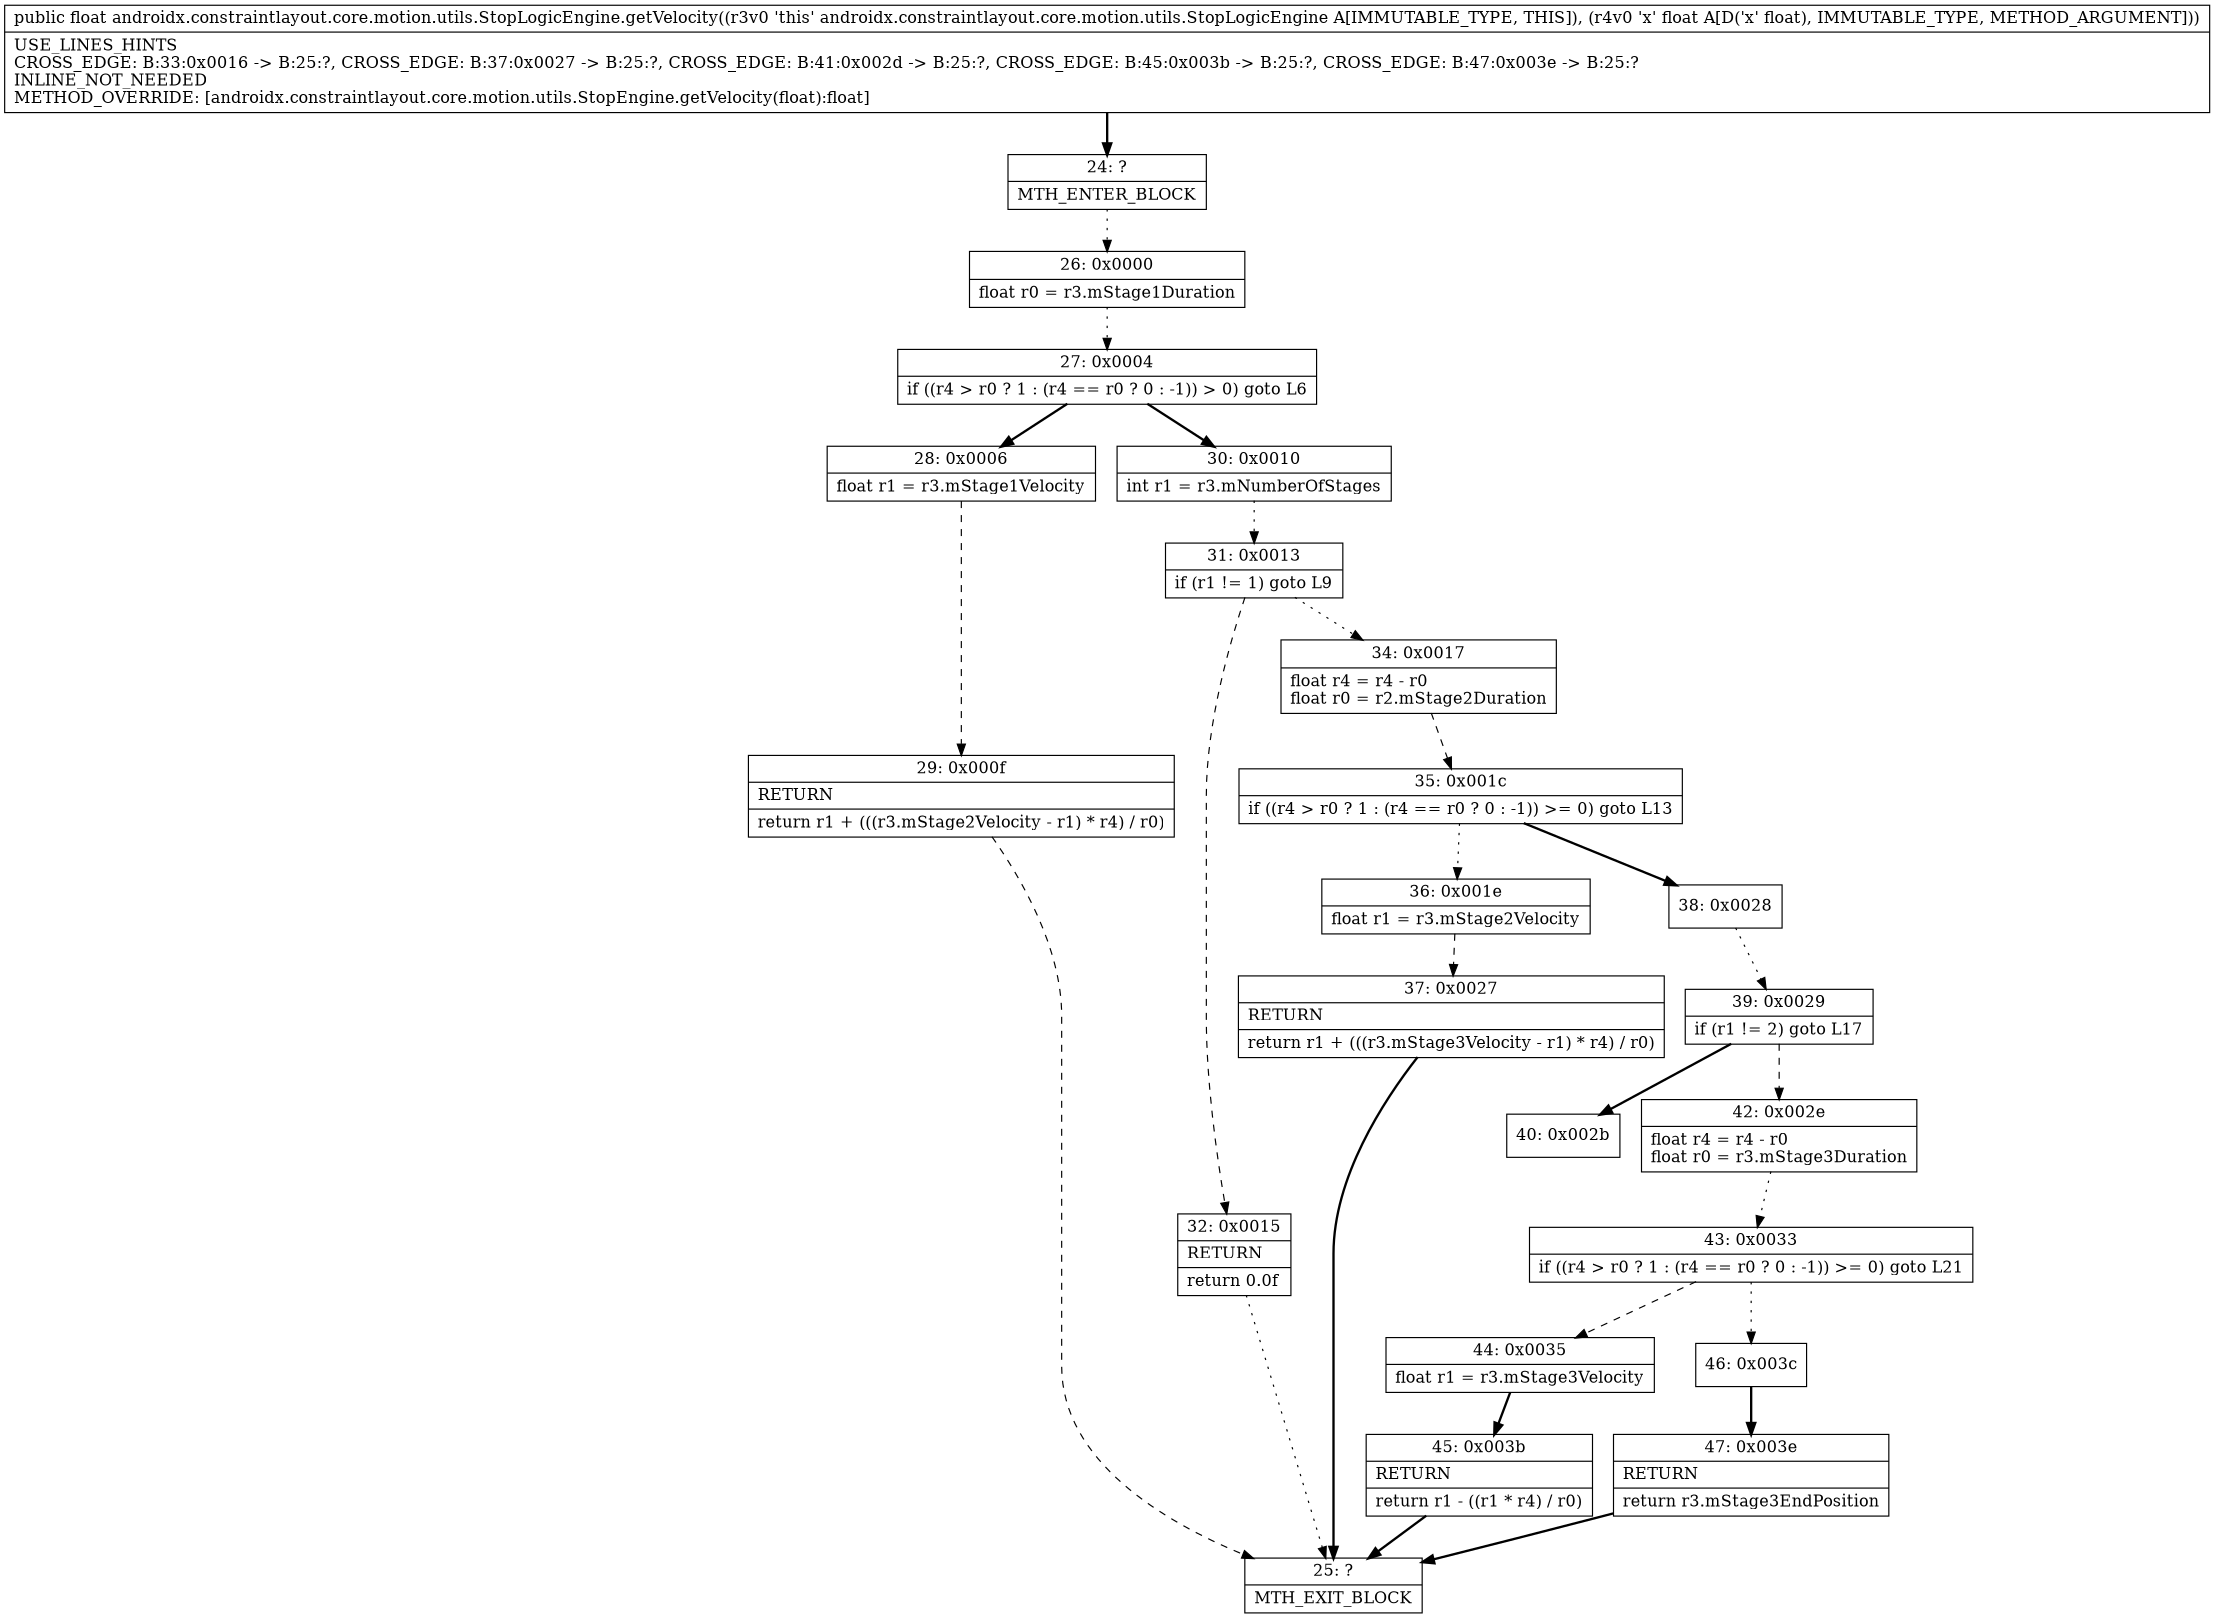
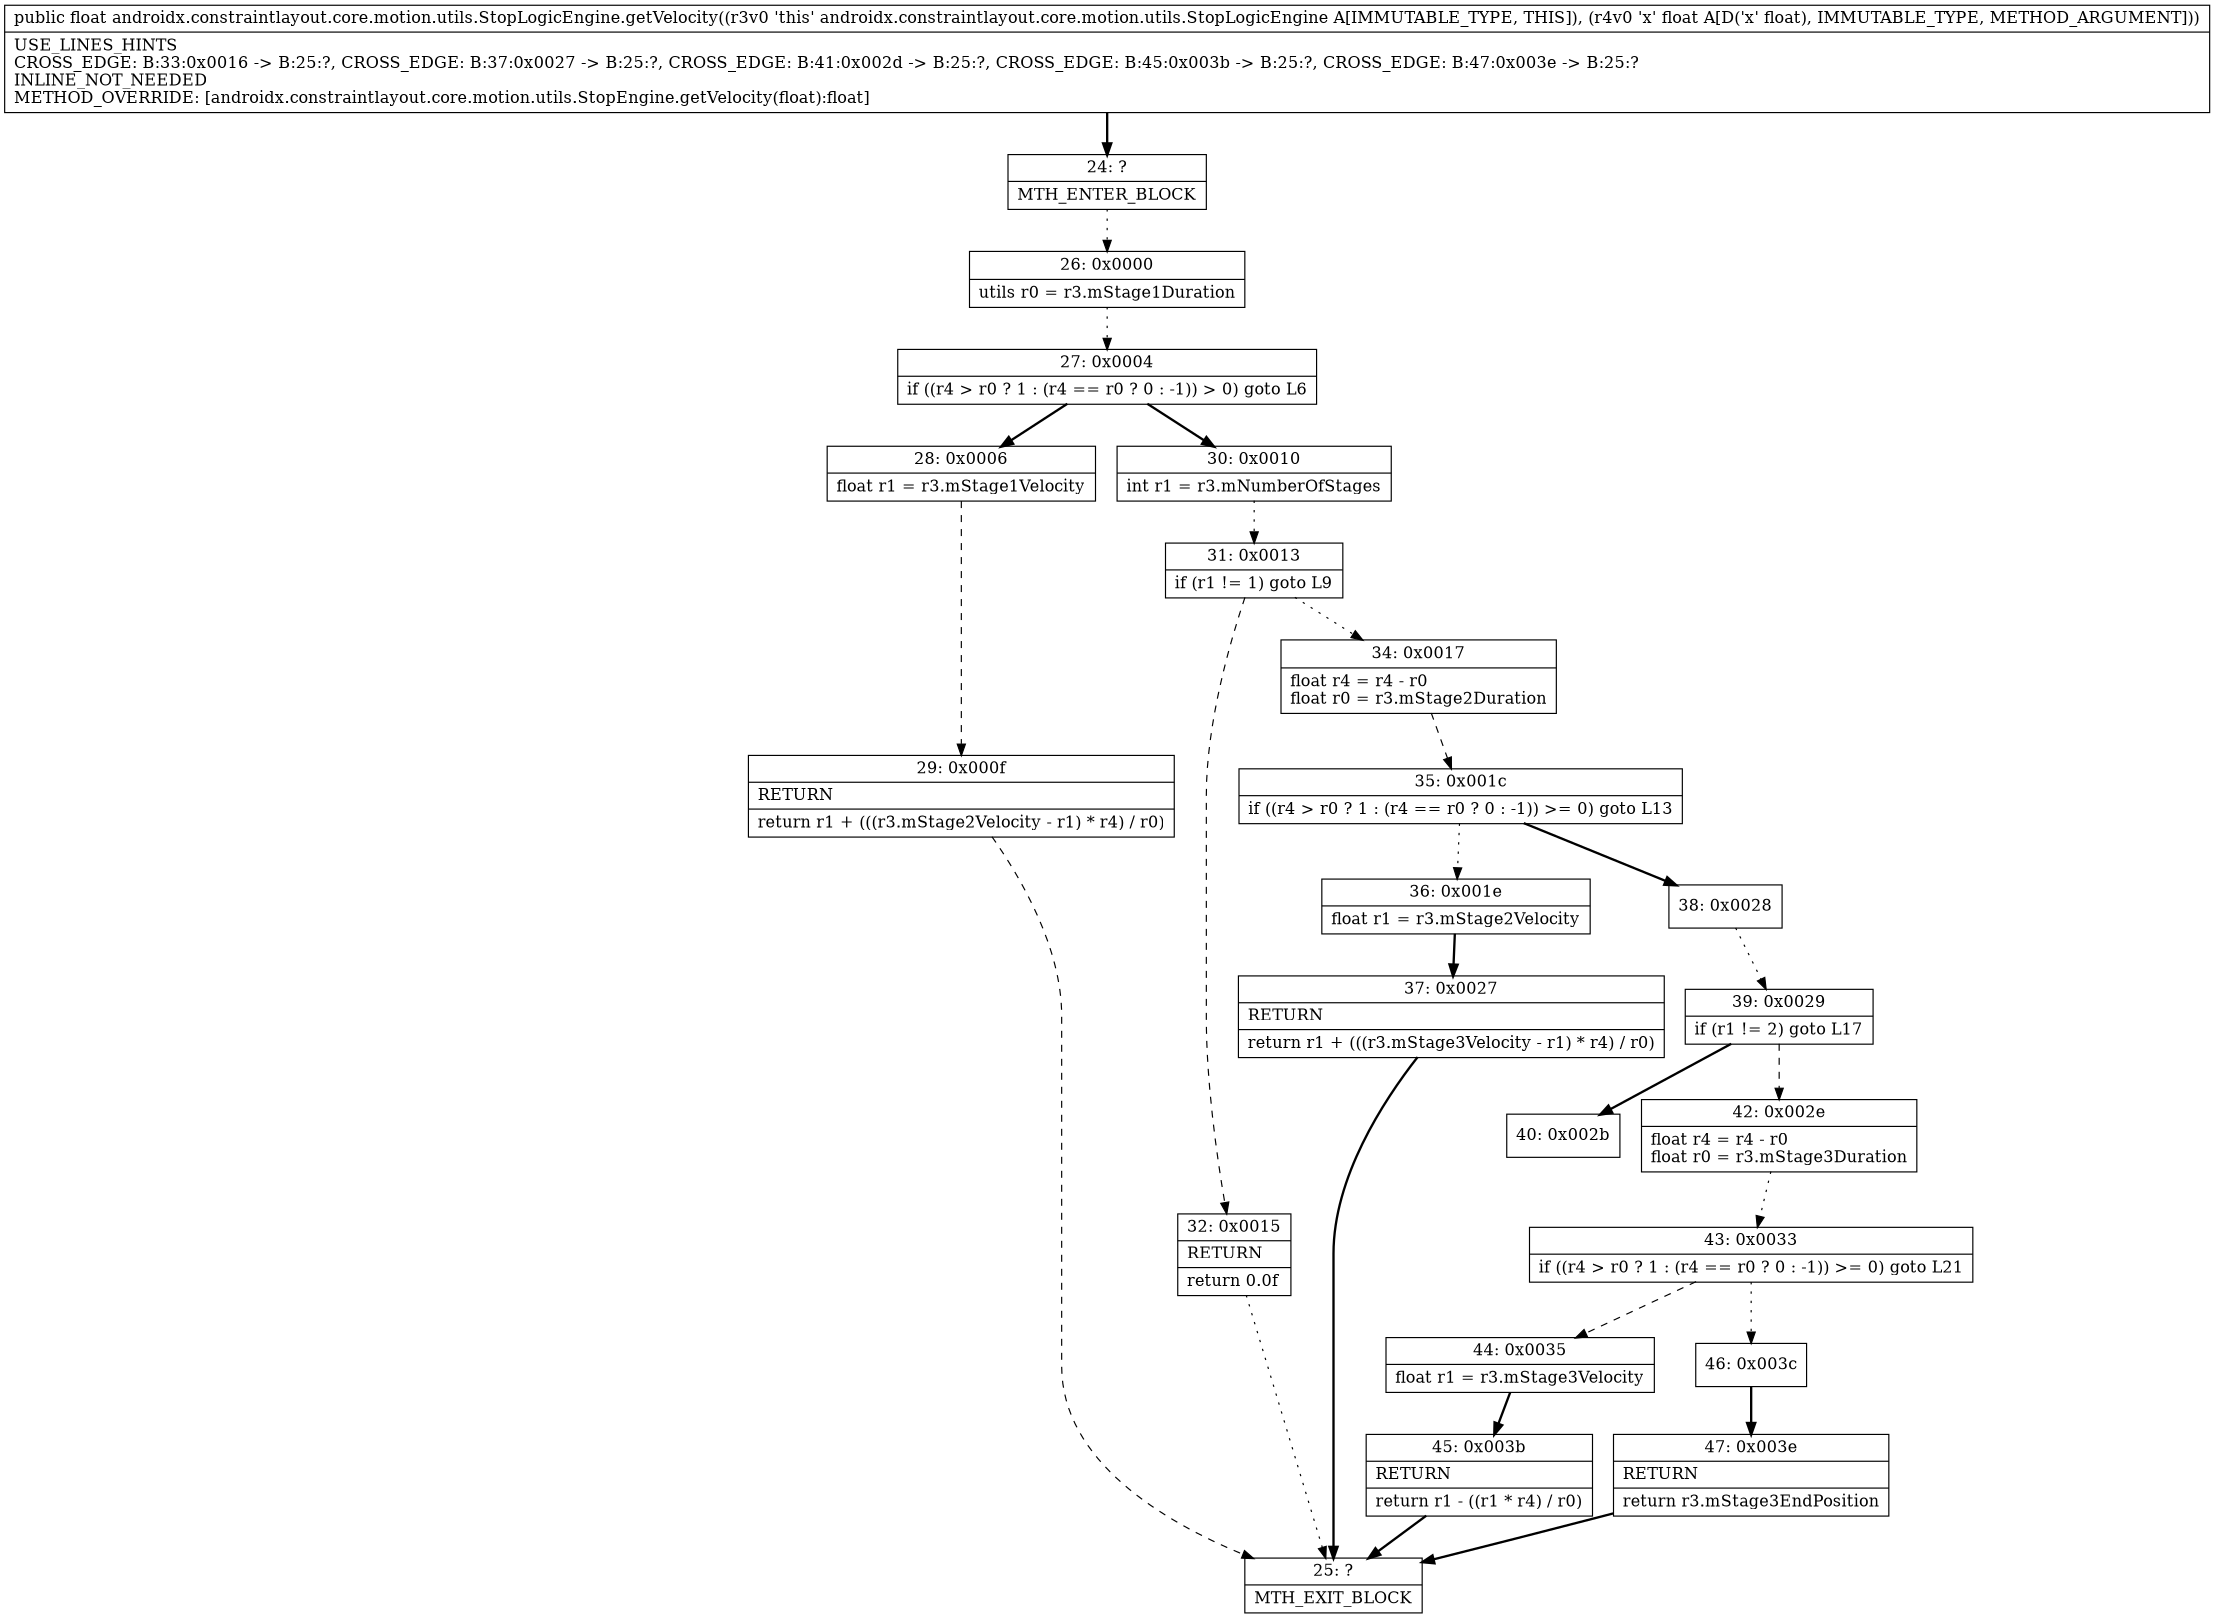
(1107, 293) -> (1107, 293)
(1419, 699) -> (1419, 699)
(1454, 949) -> (1454, 949)
